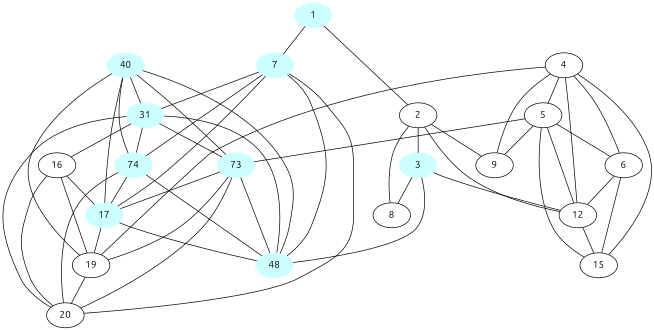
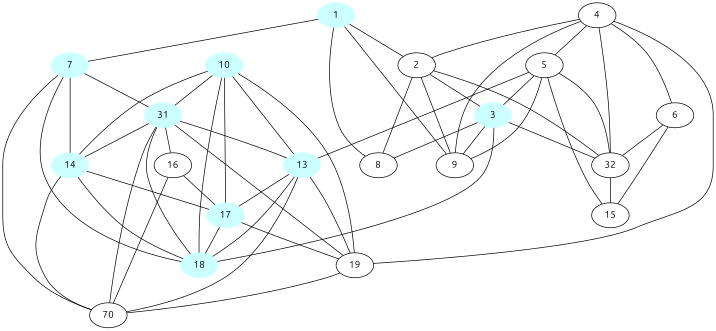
(126, 65) -> (224, 65)
none -> (396, 90)
none -> (331, 98)
none -> (474, 140)
(583, 140) -> (519, 90)
(192, 149) -> none
(649, 156) -> (505, 36)
(133, 165) -> (70, 165)
(236, 165) -> (302, 165)
(578, 215) -> (610, 165)
(75, 219) -> (255, 187)
(274, 265) -> (199, 265)
(65, 315) -> (108, 315)
